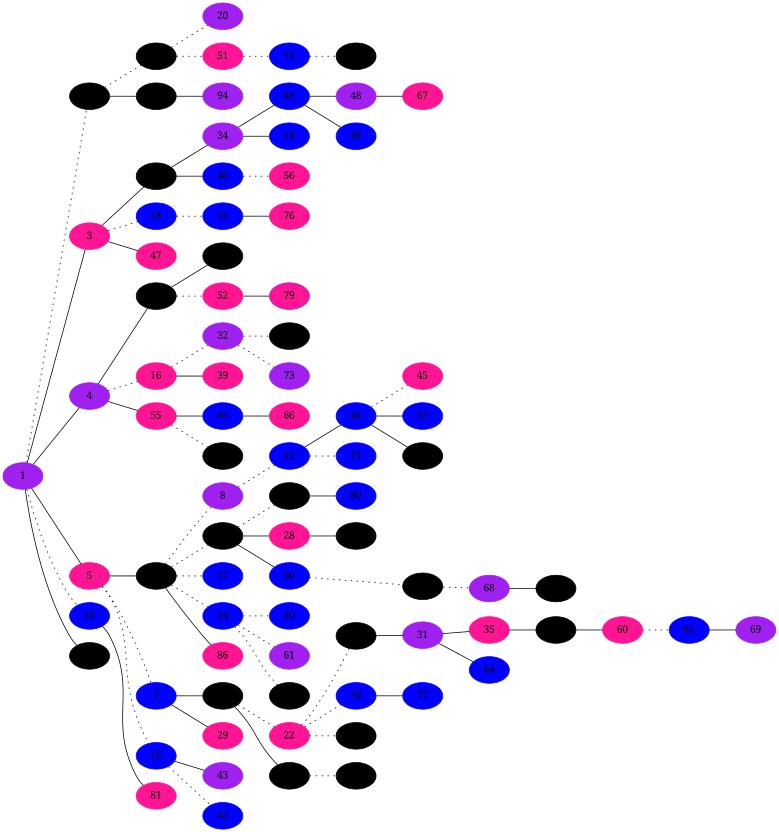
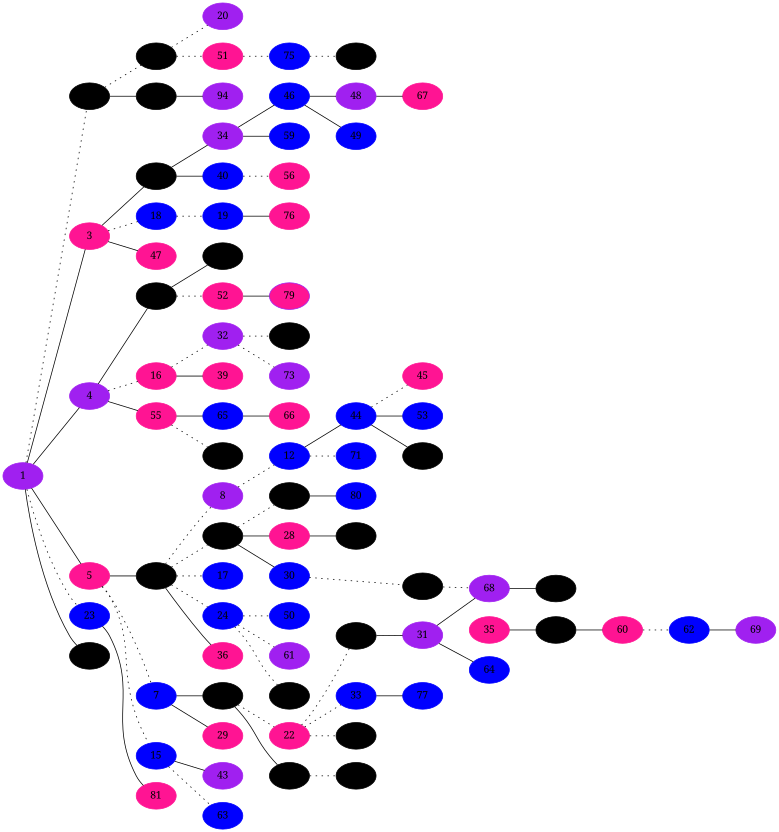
(456, 633) -> (456, 612)
(223, 656) -> (223, 656)
